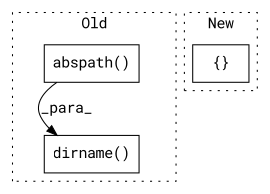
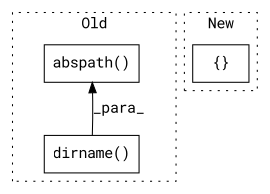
(39, 103) -> (93, 114)
